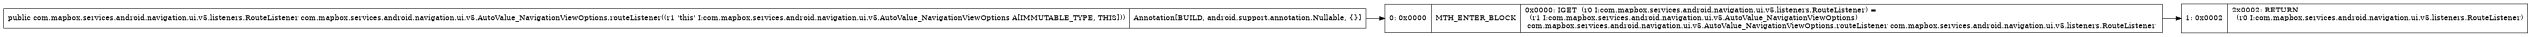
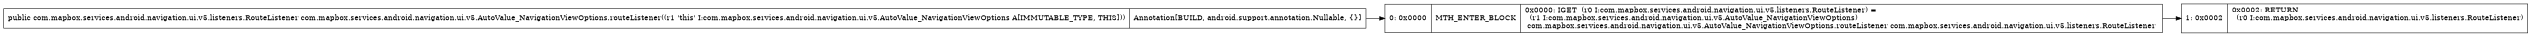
(2268, 10) -> (2268, 10)
